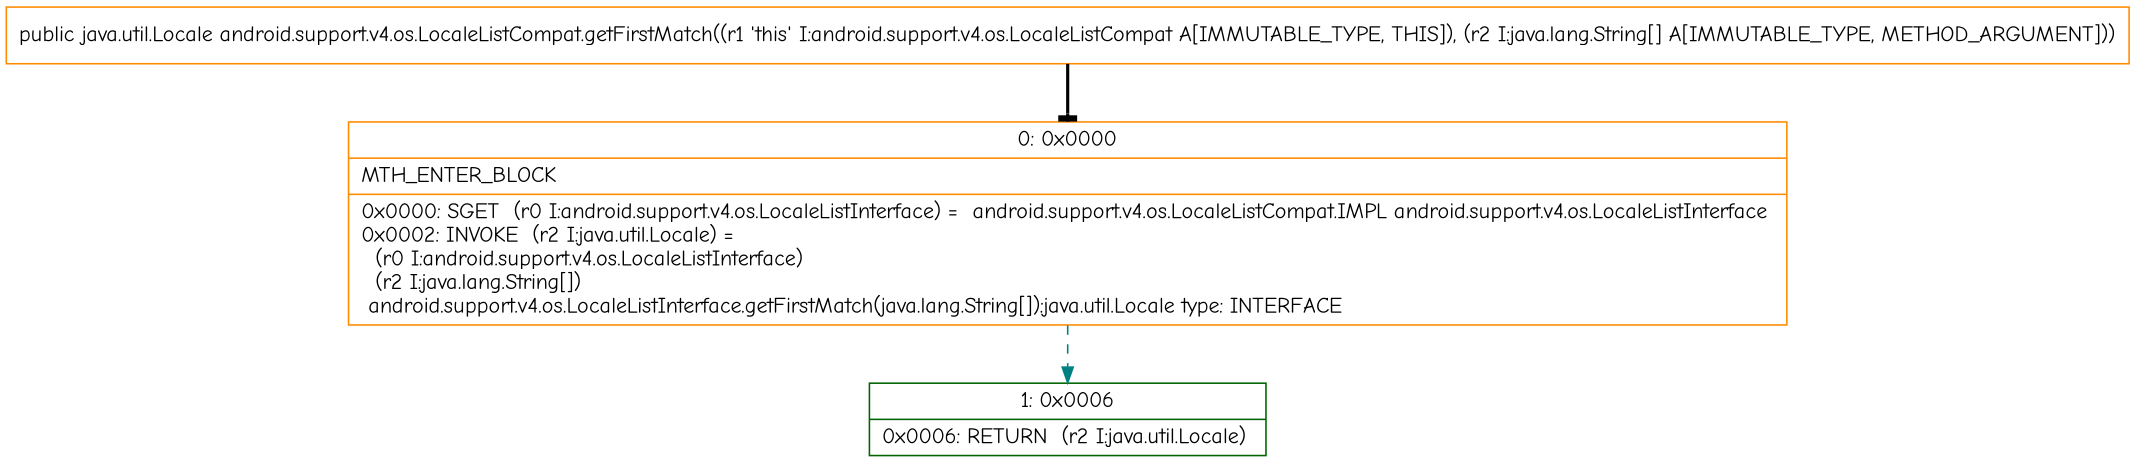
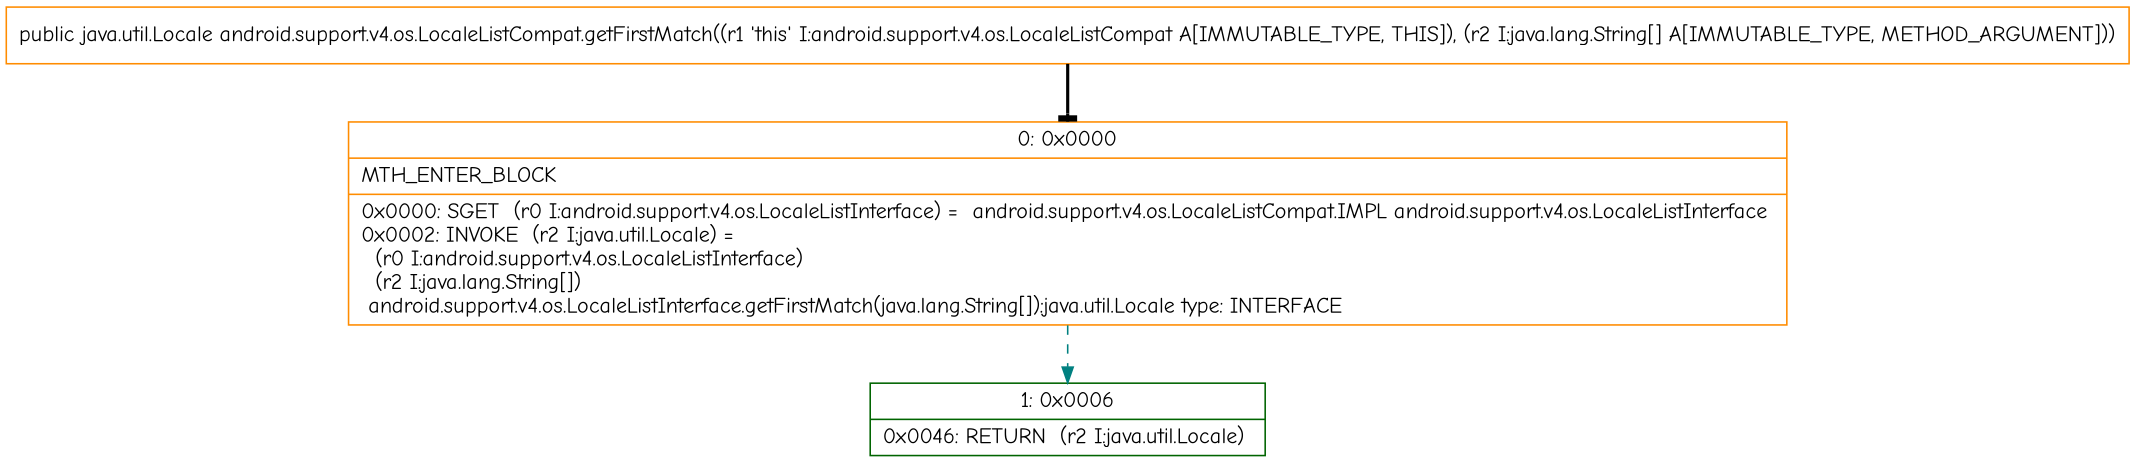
(1068, 437) -> (1068, 437)
